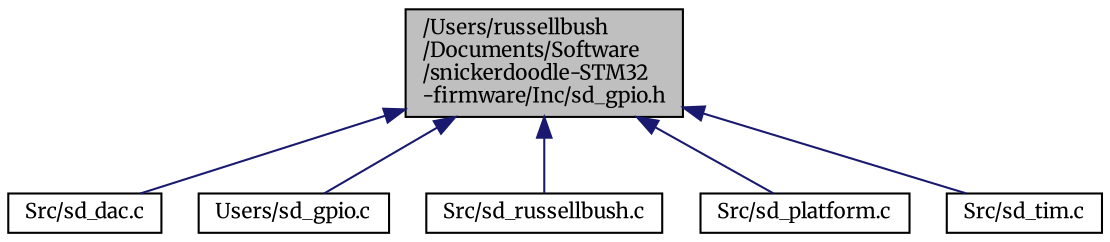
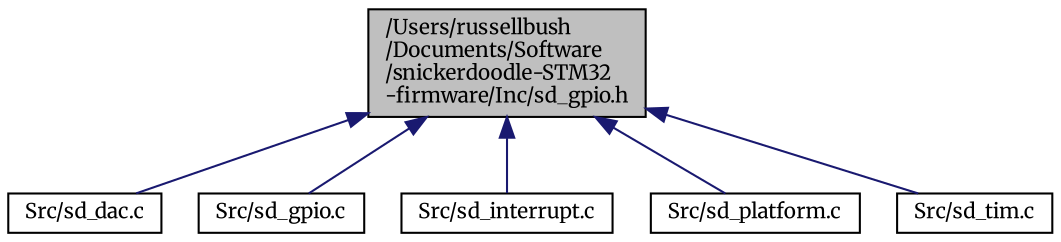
(294, 213) -> (281, 213)
(544, 213) -> (507, 213)
